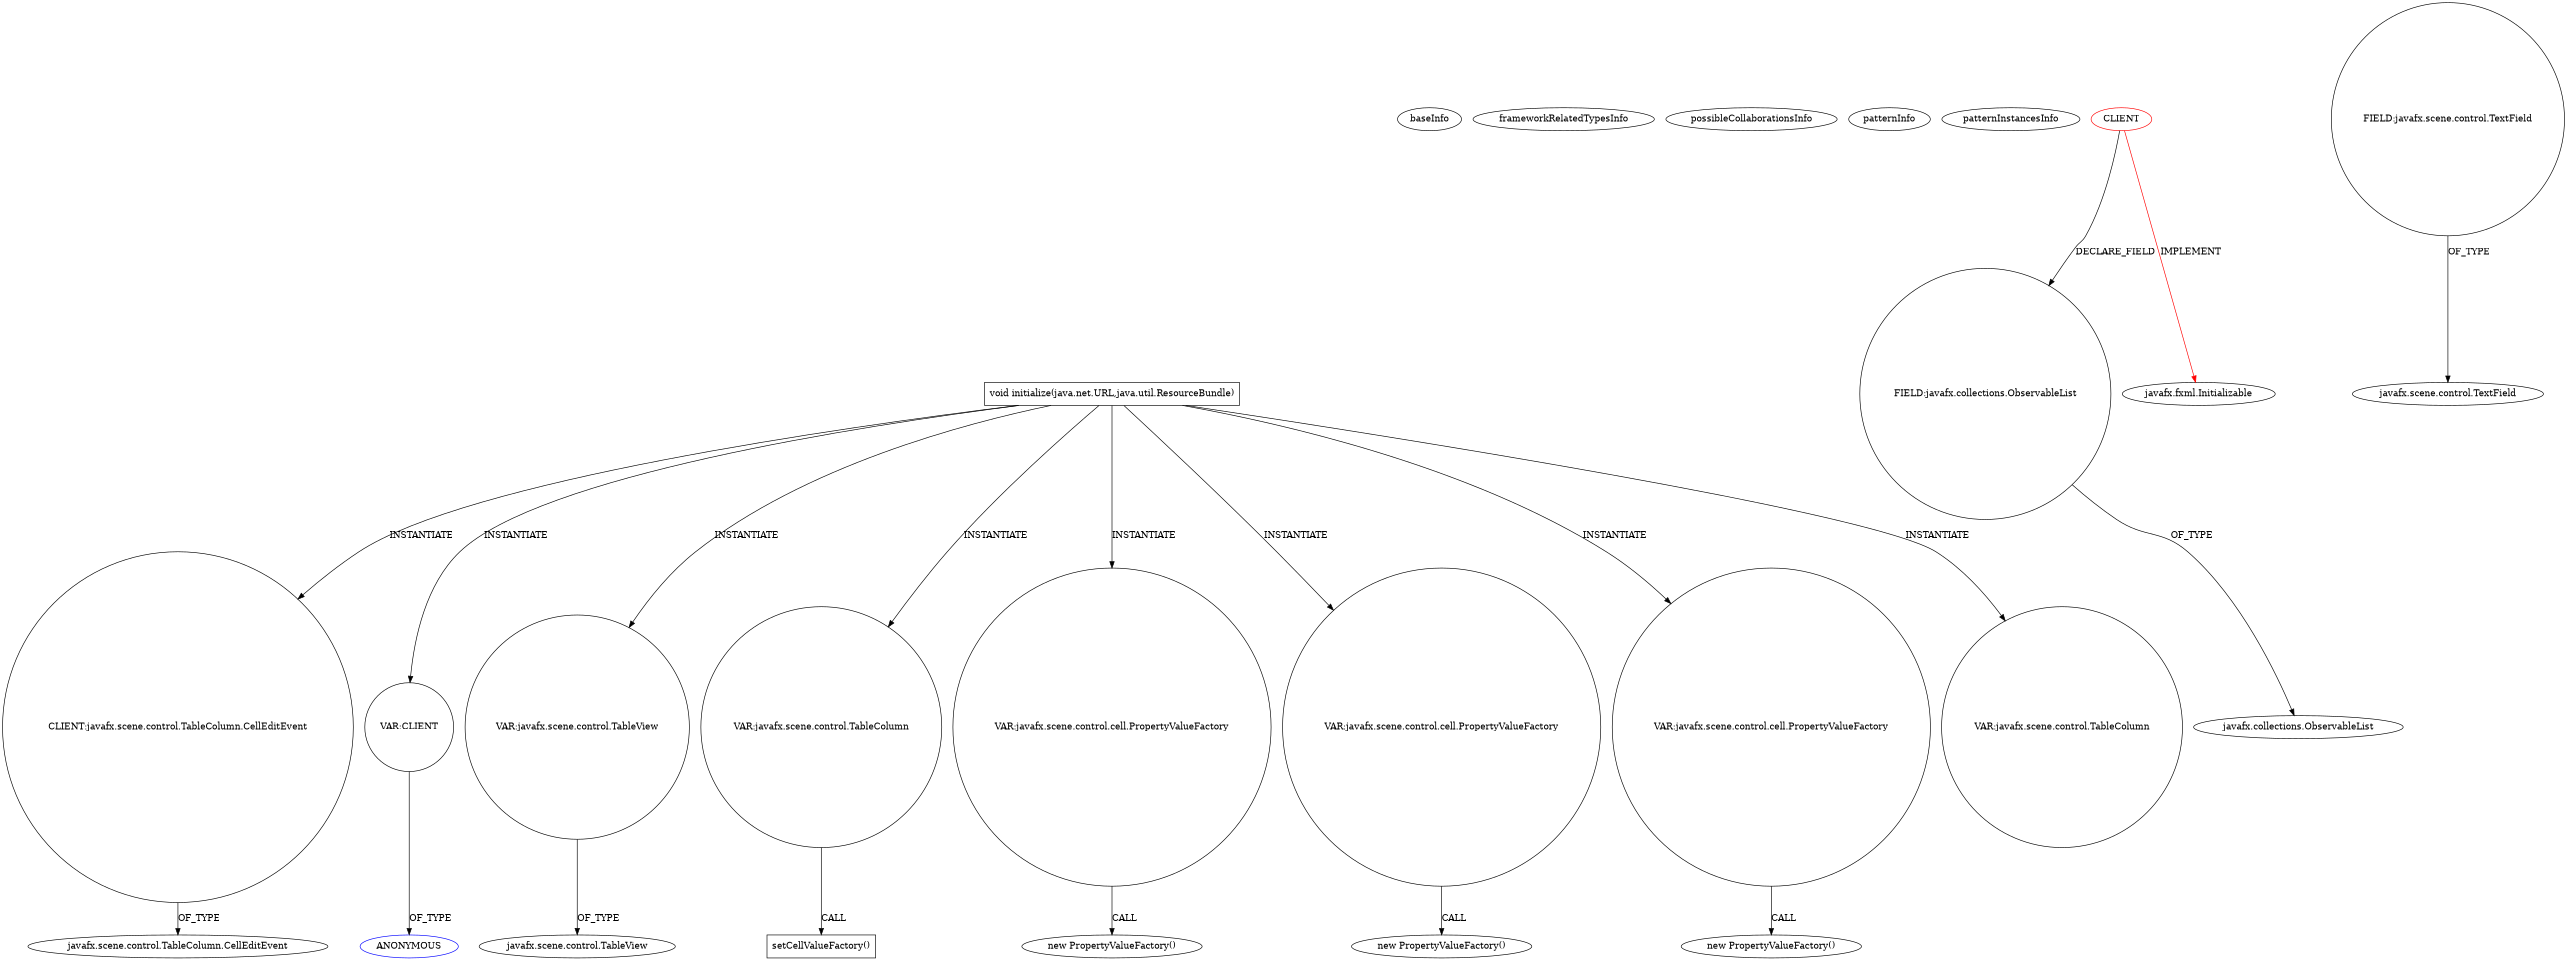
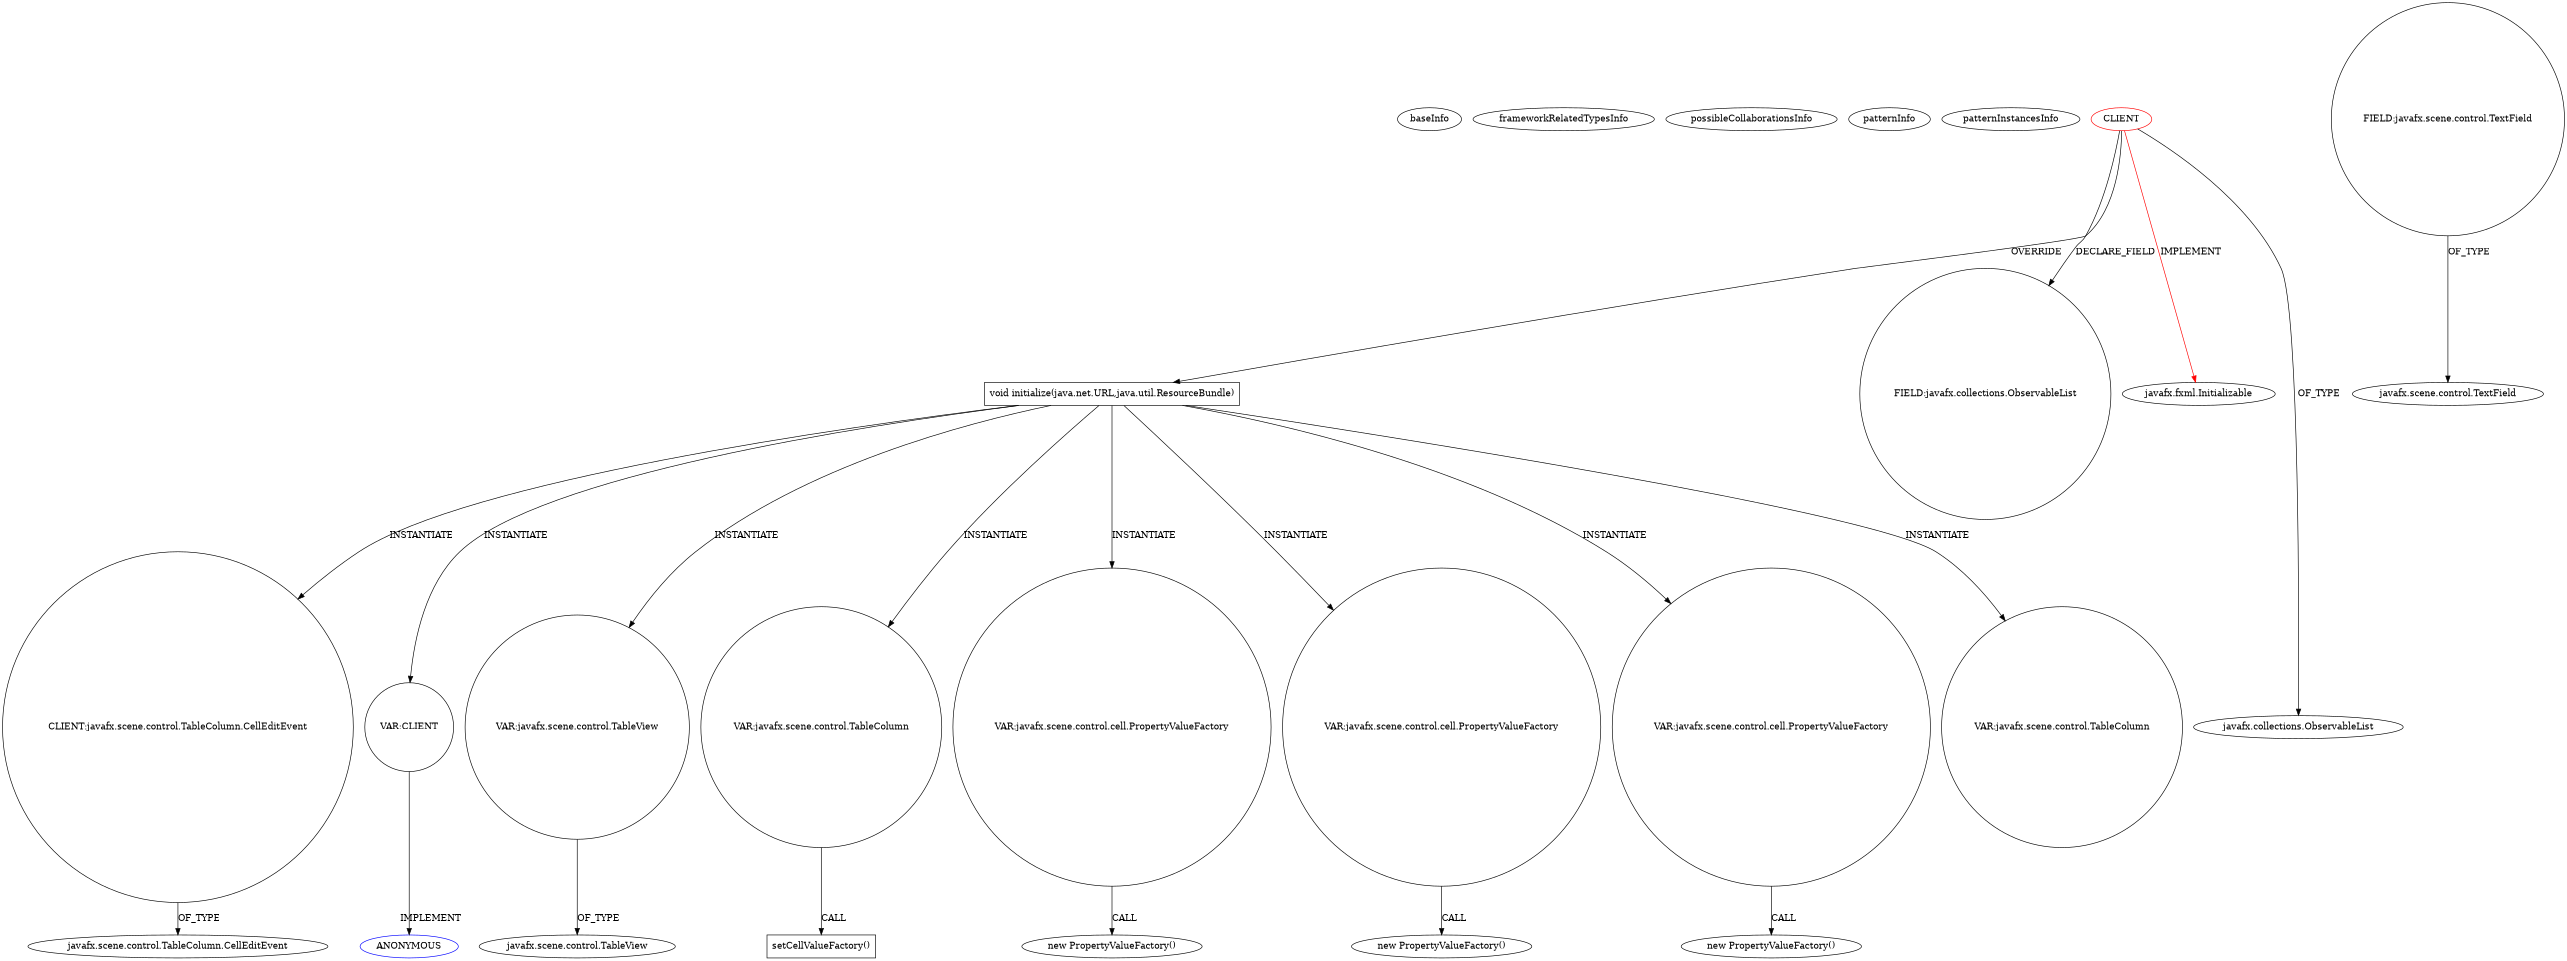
none -> (1688, 295)
(2207, 571) -> (2294, 387)
(431, 919) -> (431, 919)
